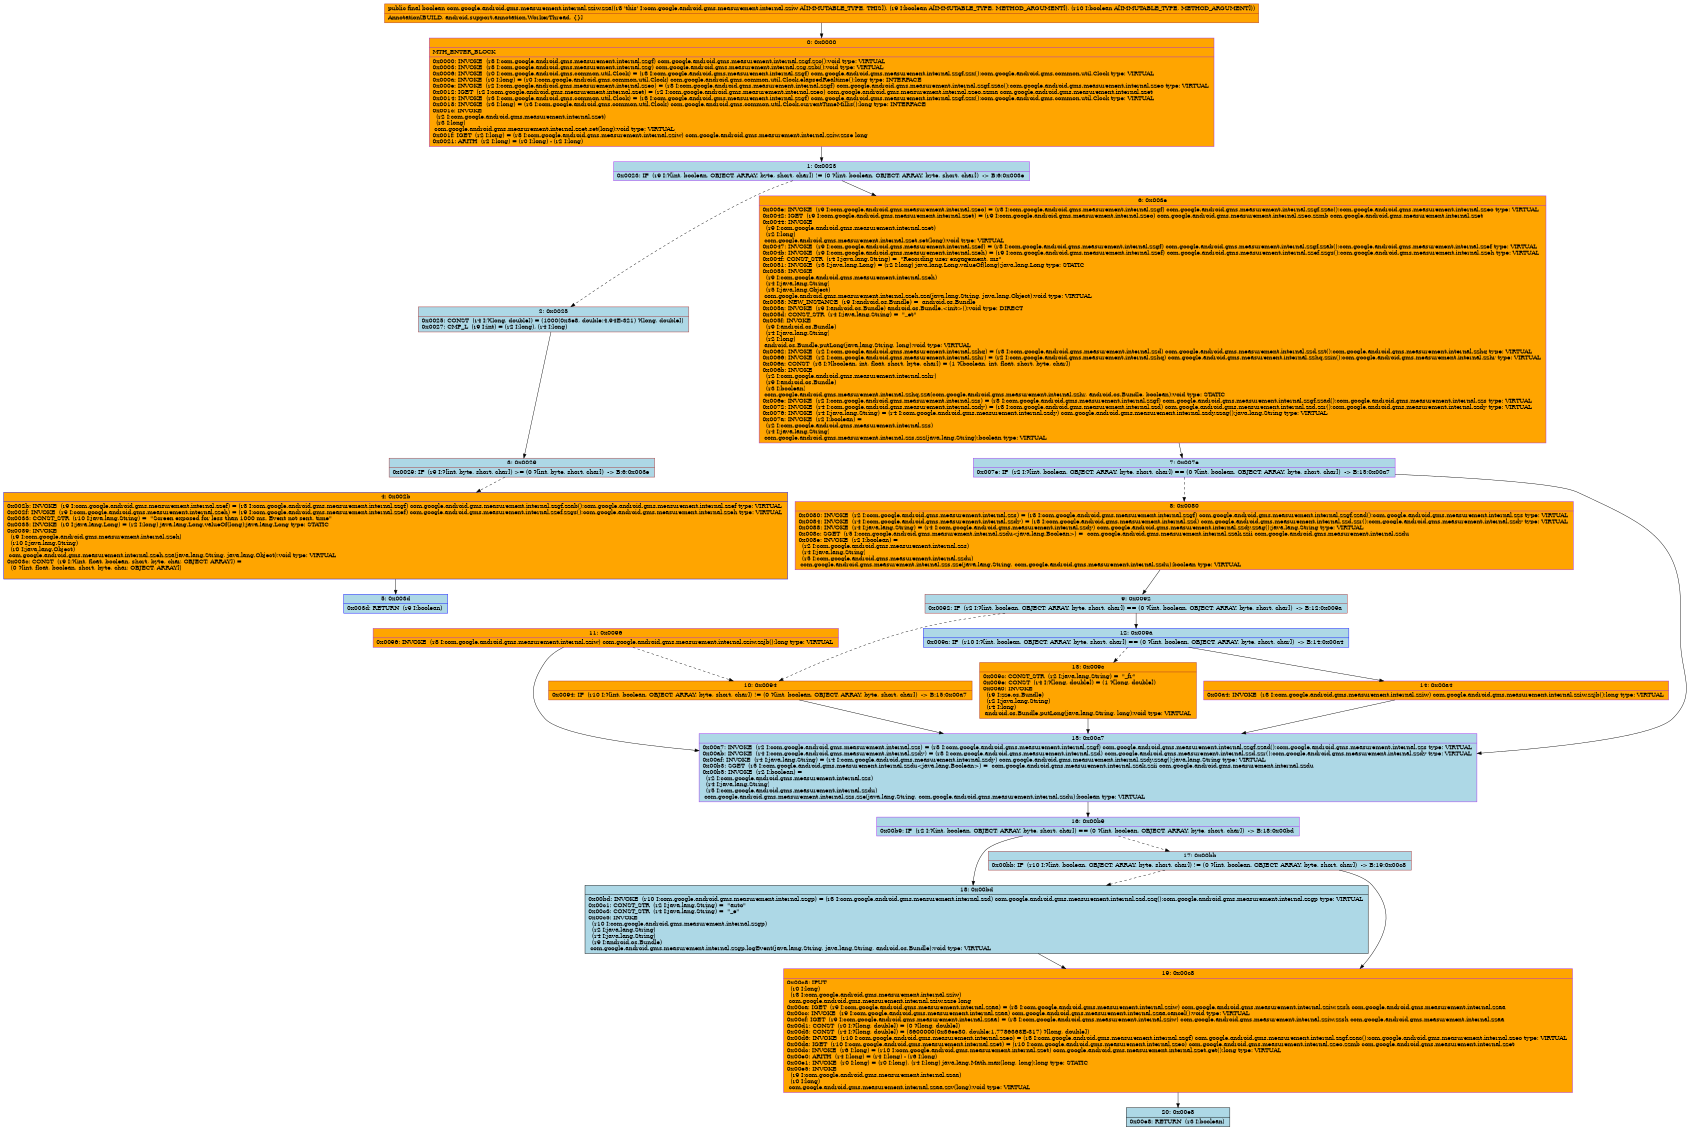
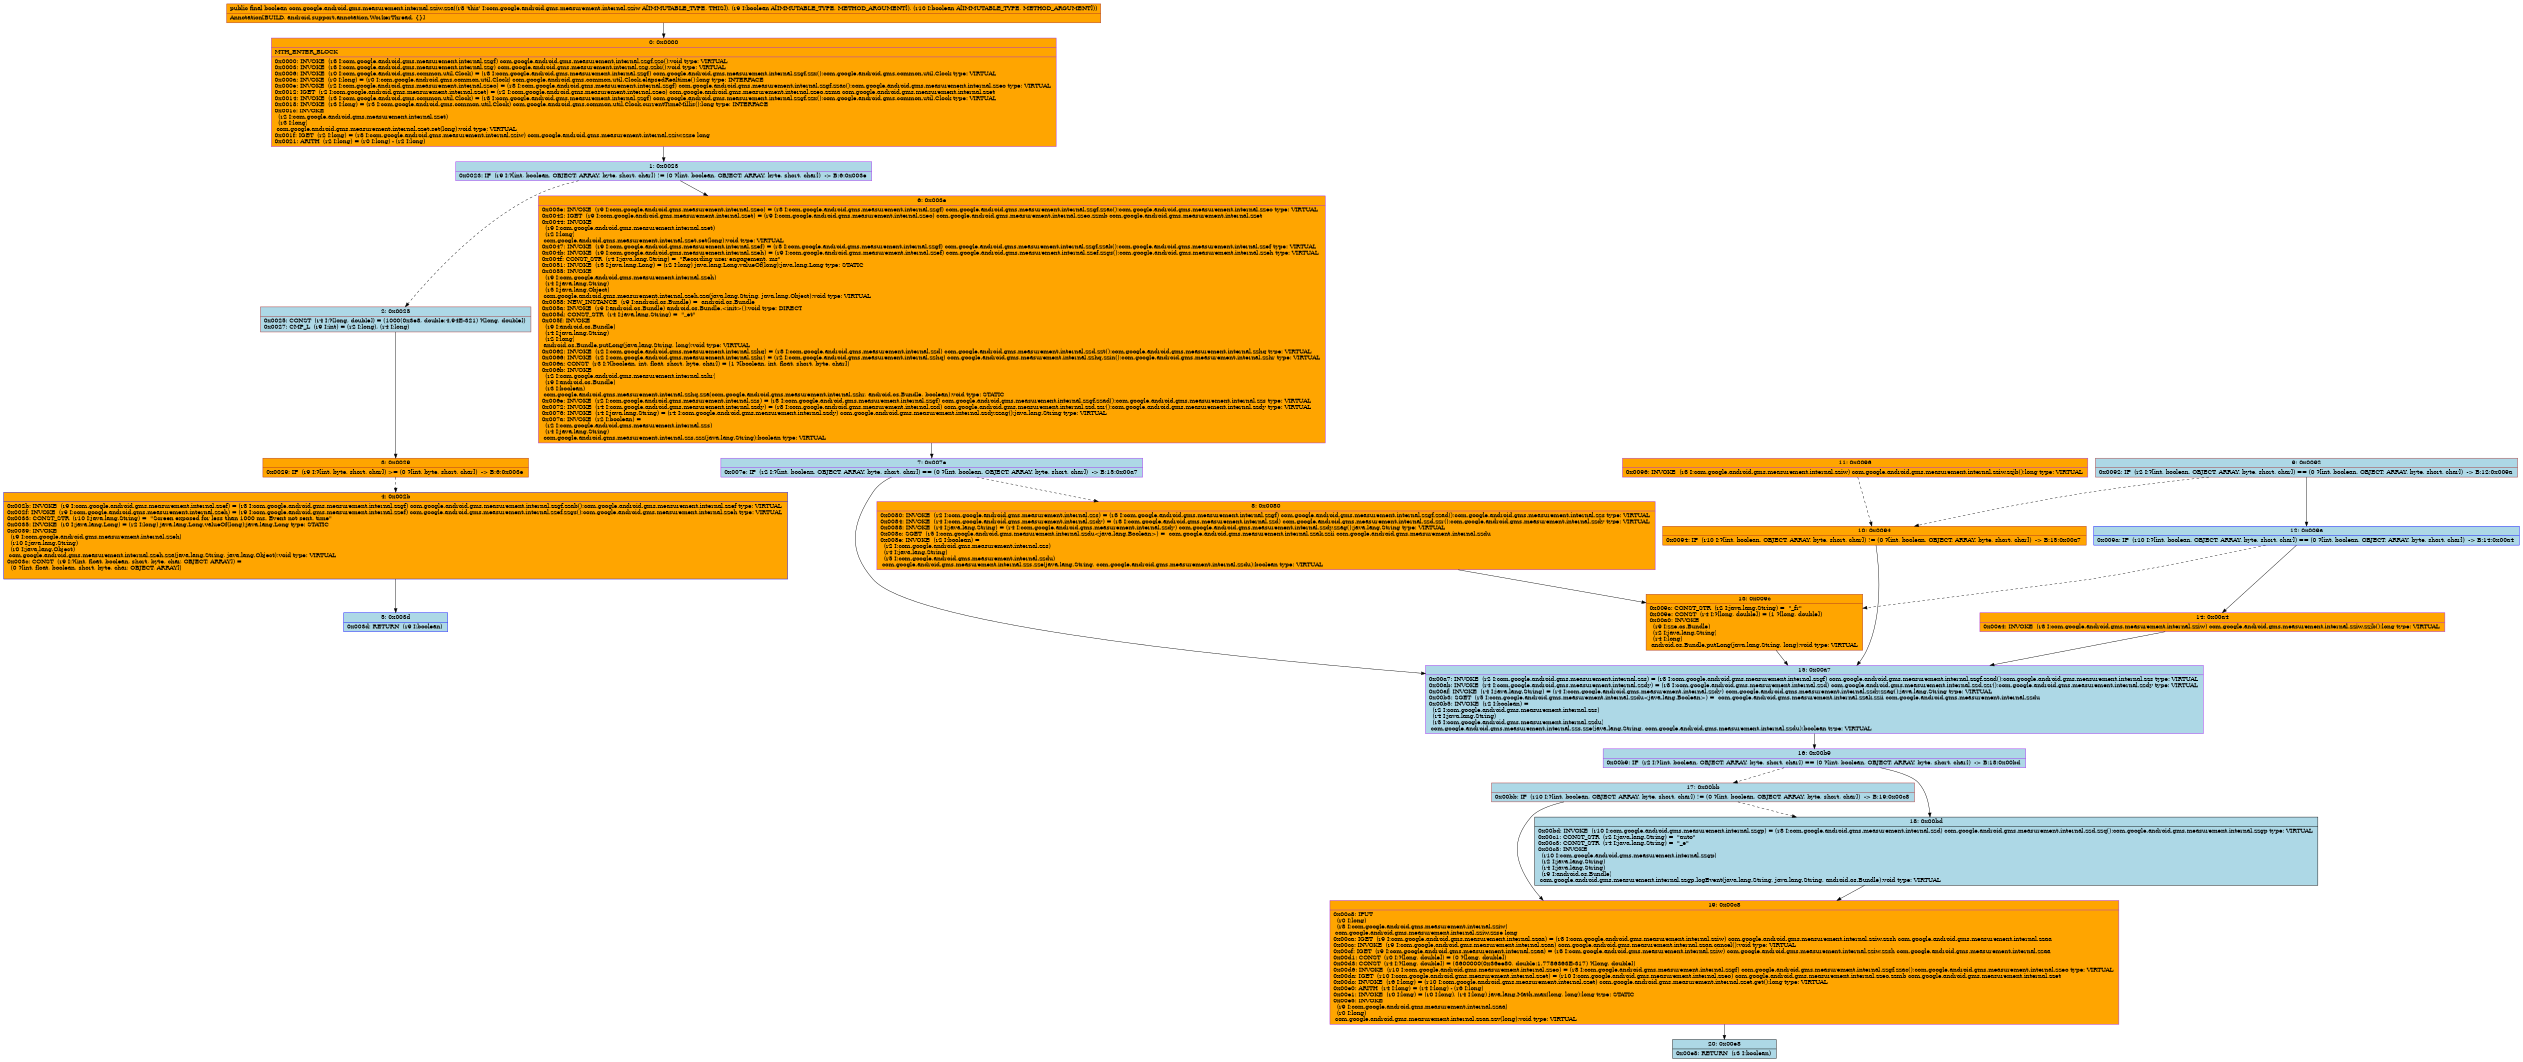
(522, 468) -> (396, 468)
(1153, 580) -> (1550, 586)
(576, 732) -> none
